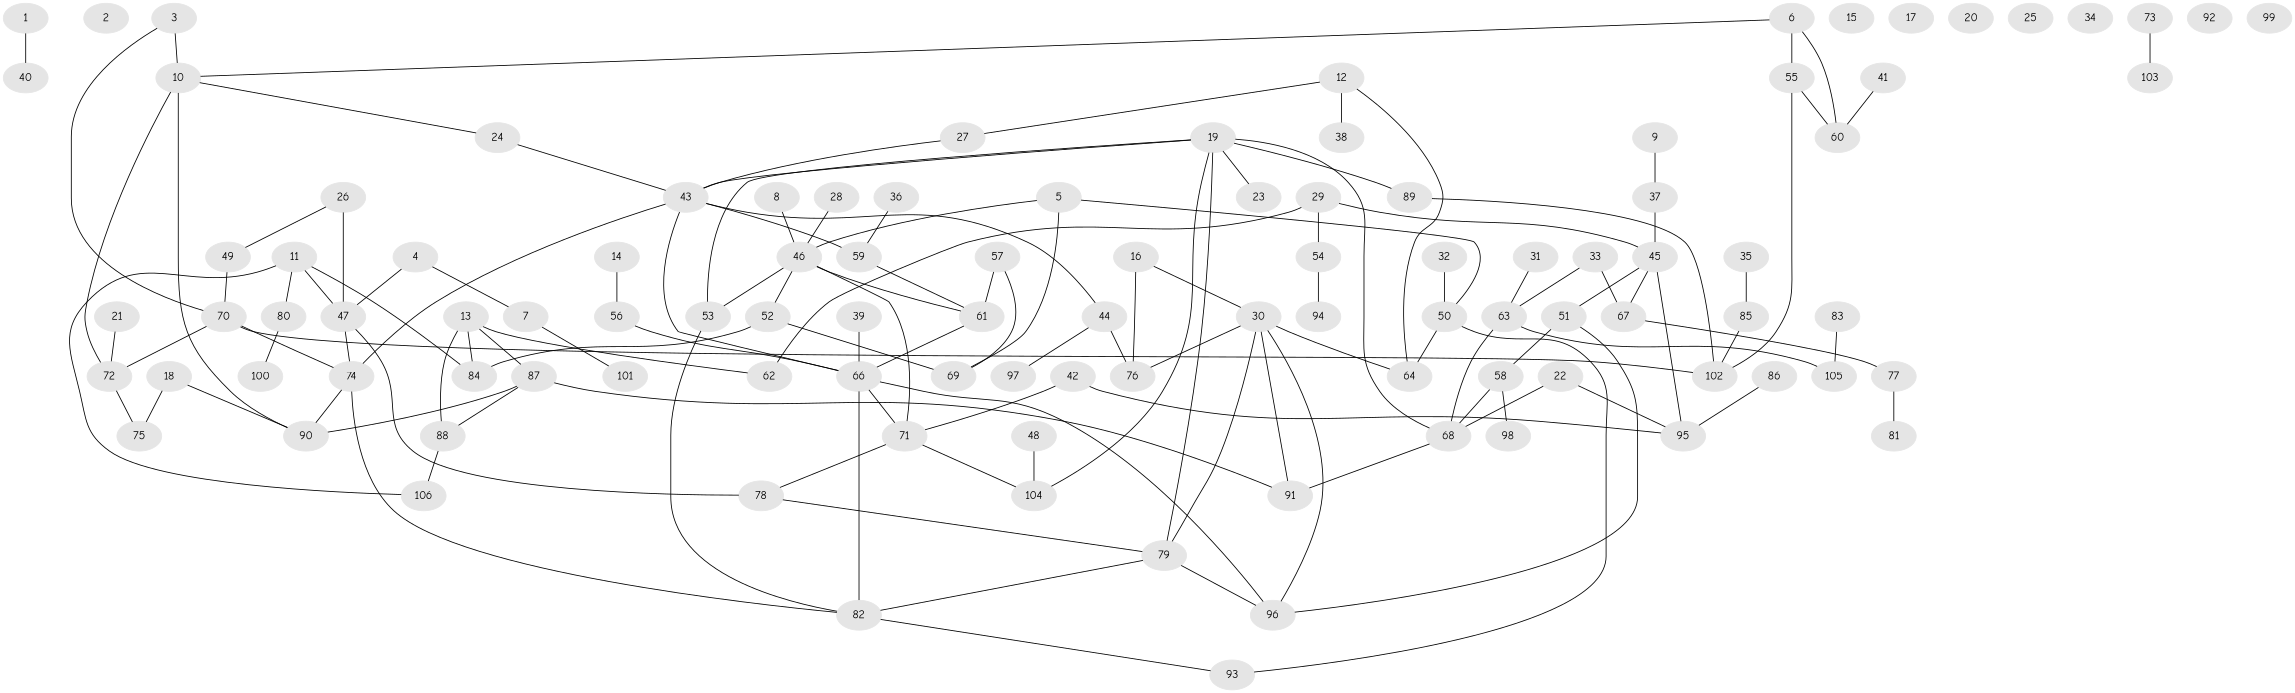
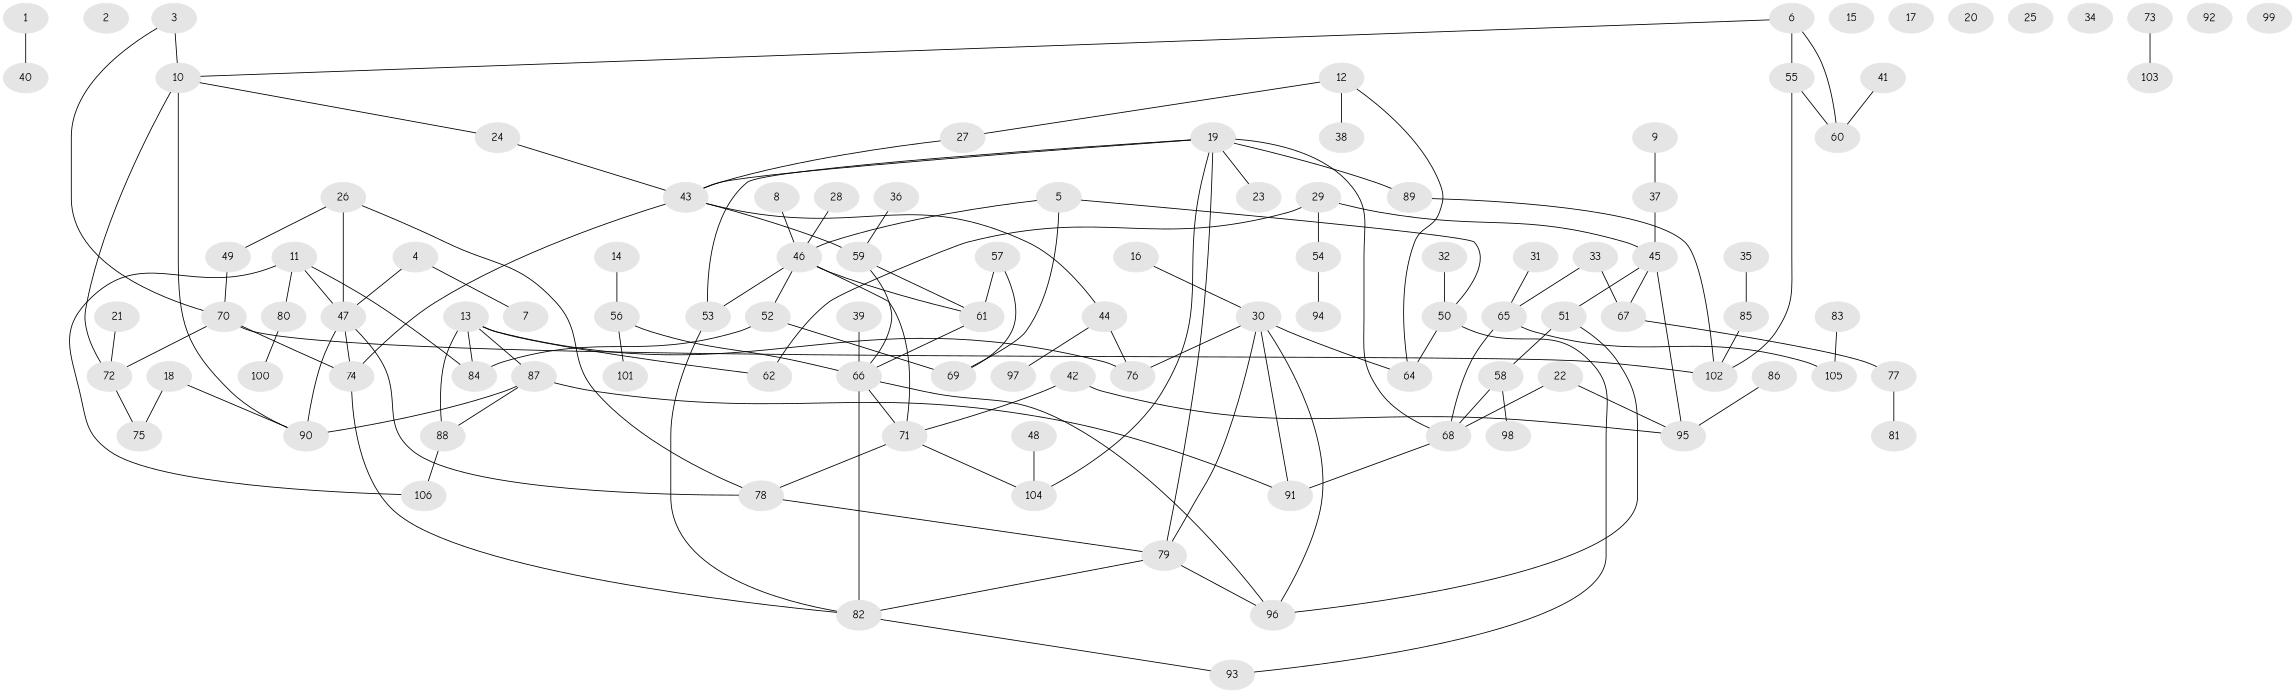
(1135, 317) -> (799, 347)
(1504, 317) -> (1504, 317)
none -> (571, 327)
(691, 335) -> (892, 319)
(565, 341) -> (620, 341)
(329, 406) -> (318, 375)
